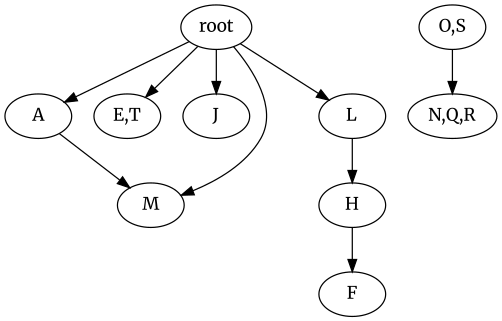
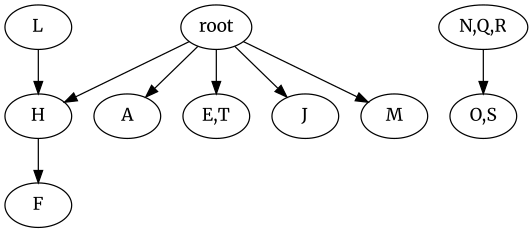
(452, 66) -> (483, 66)
(279, 69) -> (133, 69)
(90, 157) -> none
